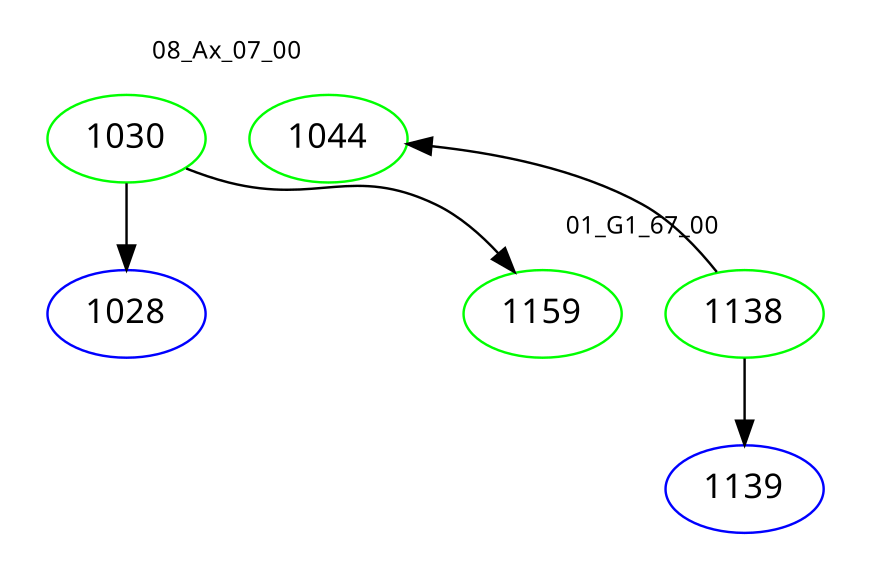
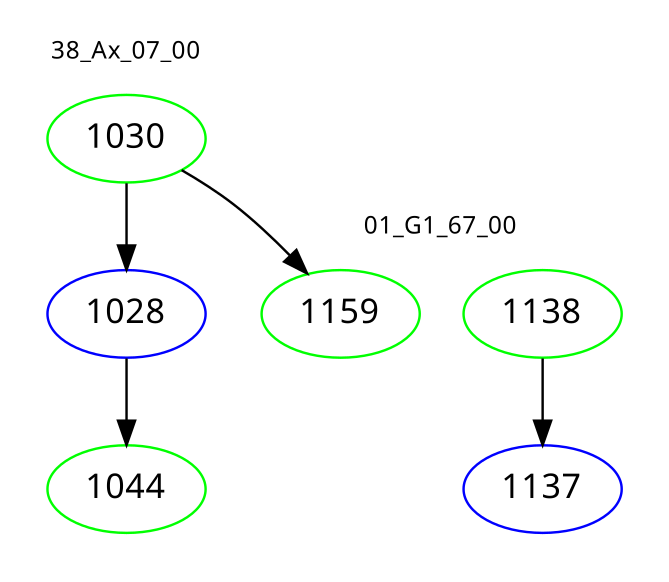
(228, 52) -> (127, 52)
(588, 180) -> (127, 390)
(745, 489) -> (543, 489)
